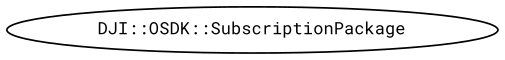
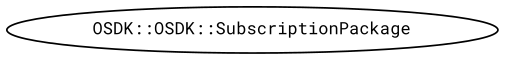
(252, 30) -> (252, 30)
